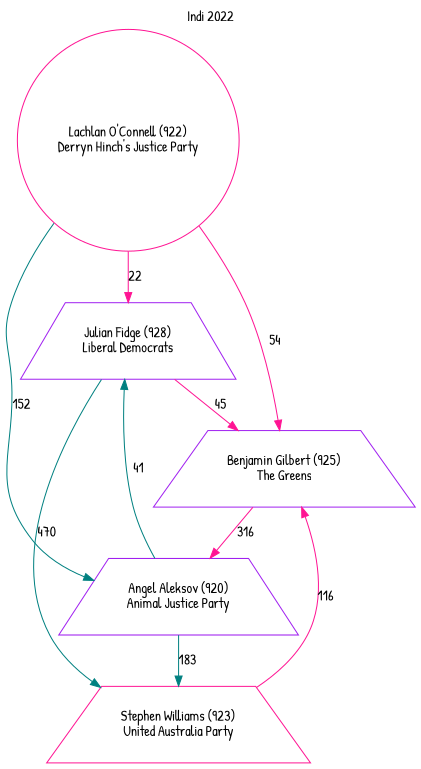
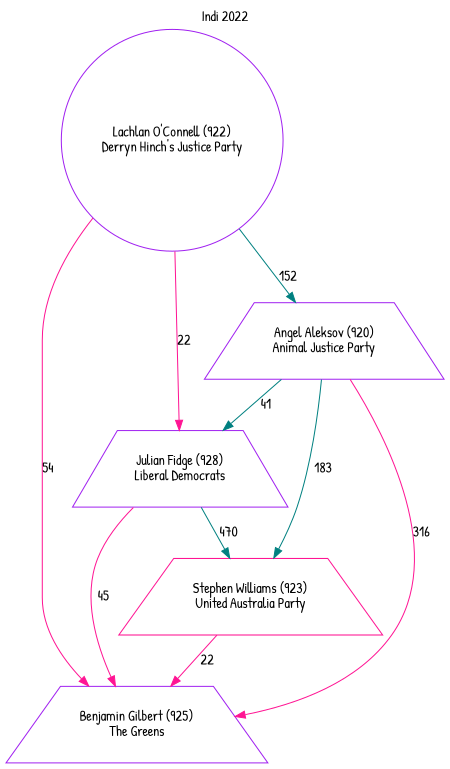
(128, 140) -> (172, 140)
(235, 529) -> (411, 588)
(326, 597) -> (207, 661)
